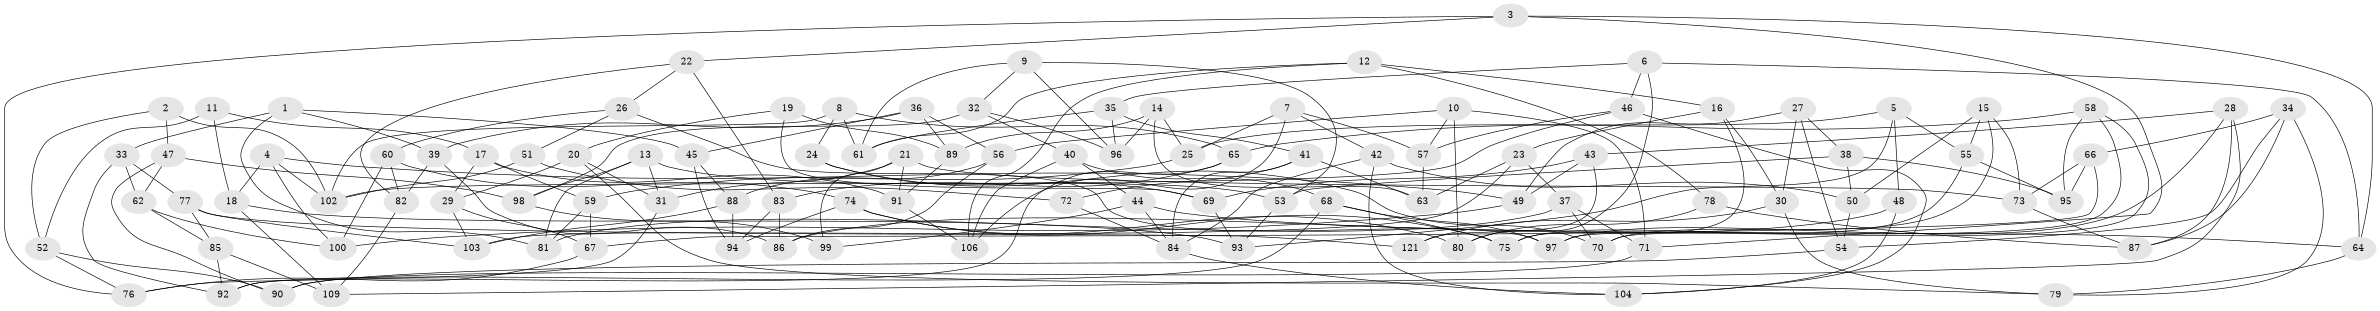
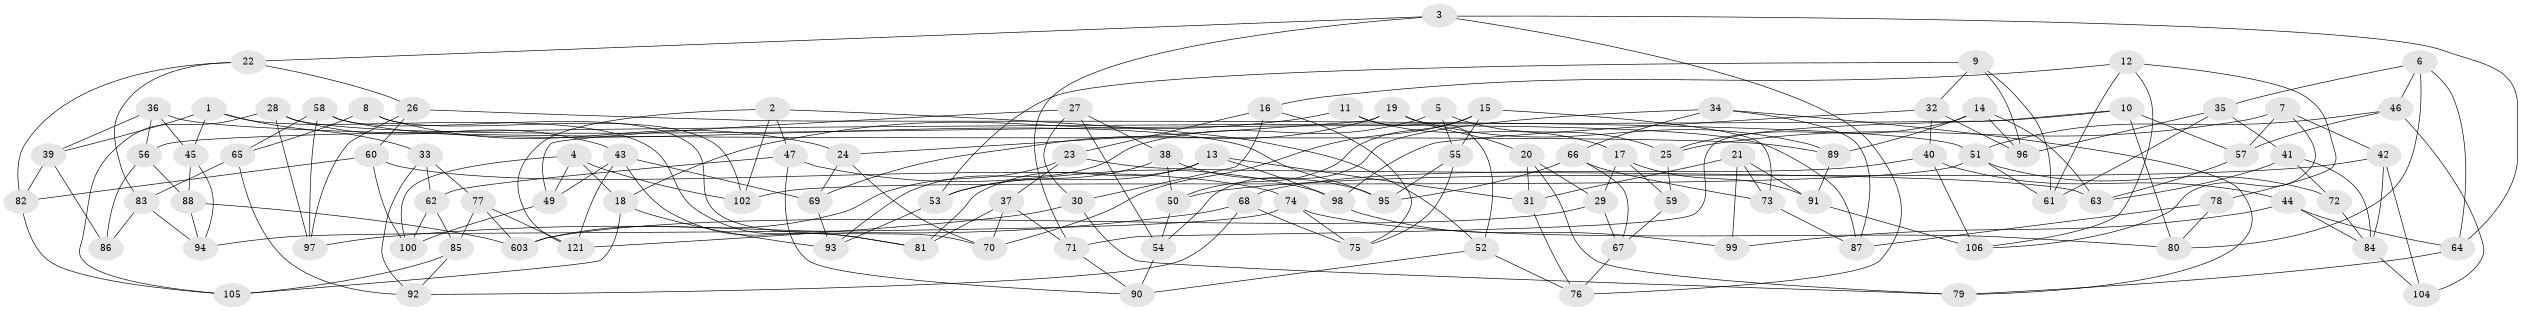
(849, 132) -> (2013, 179)
none -> (1003, 145)
none -> (538, 146)
(983, 183) -> (2124, 124)
(1899, 202) -> none
(567, 225) -> (681, 218)
(472, 249) -> (520, 249)
(332, 295) -> (232, 295)
